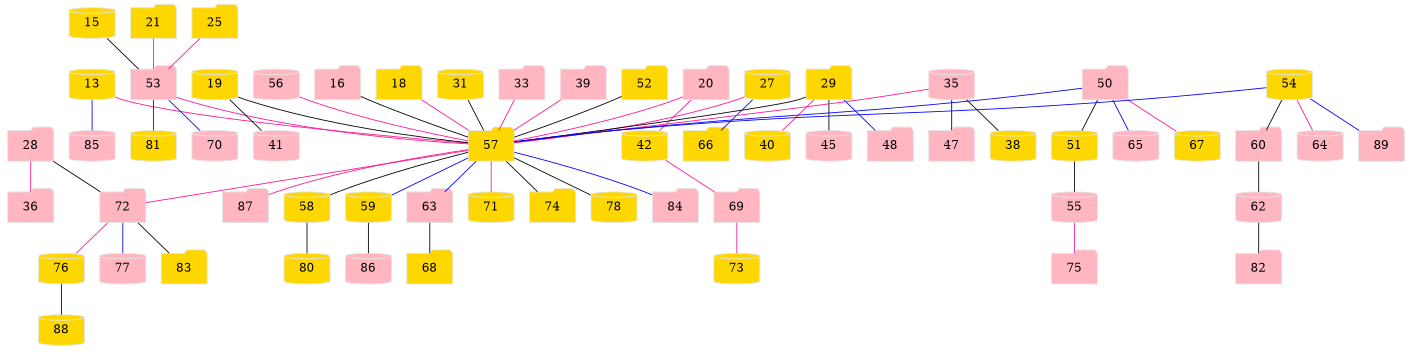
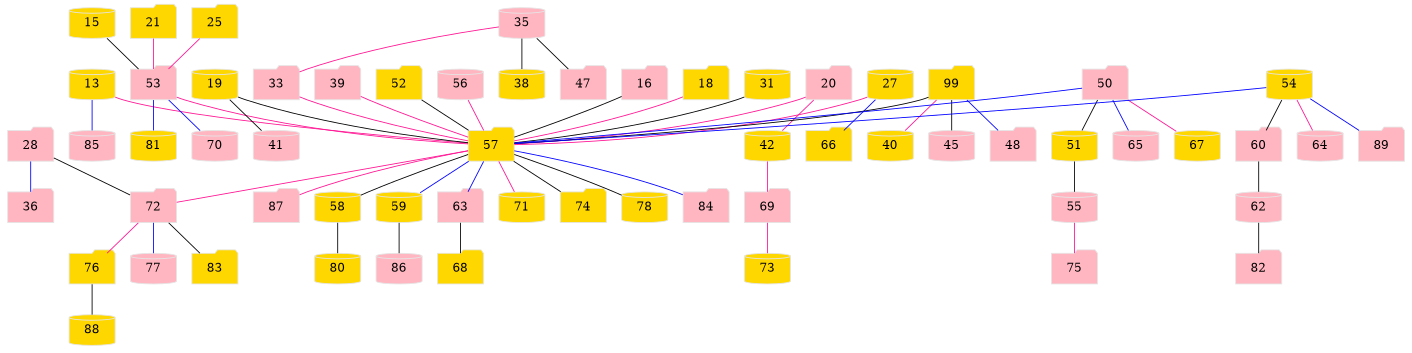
(829, 84) -> (952, 84)
(763, 112) -> (398, 45)
(31, 177) -> (31, 177)
(61, 269) -> (92, 269)
